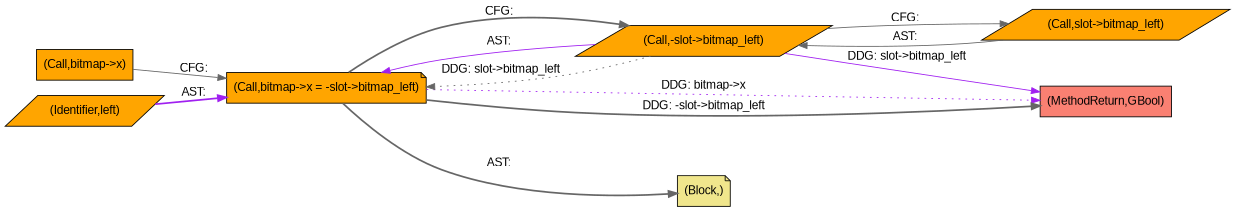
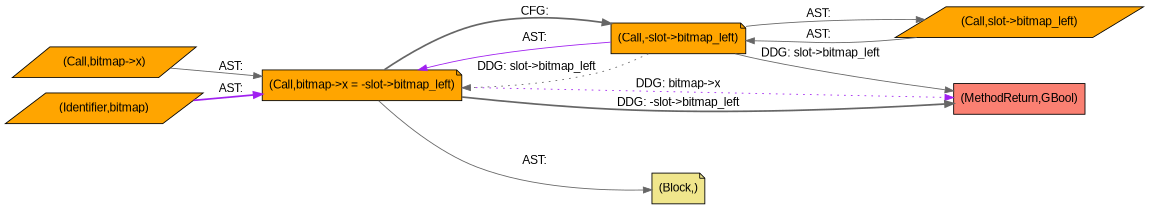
(907, 18) -> (820, 14)
(704, 41) -> (678, 38)
(85, 65) -> (104, 62)
(196, 69) -> (233, 67)
(908, 72) -> (840, 74)
(85, 111) -> (104, 108)
(495, 184) -> (500, 175)
